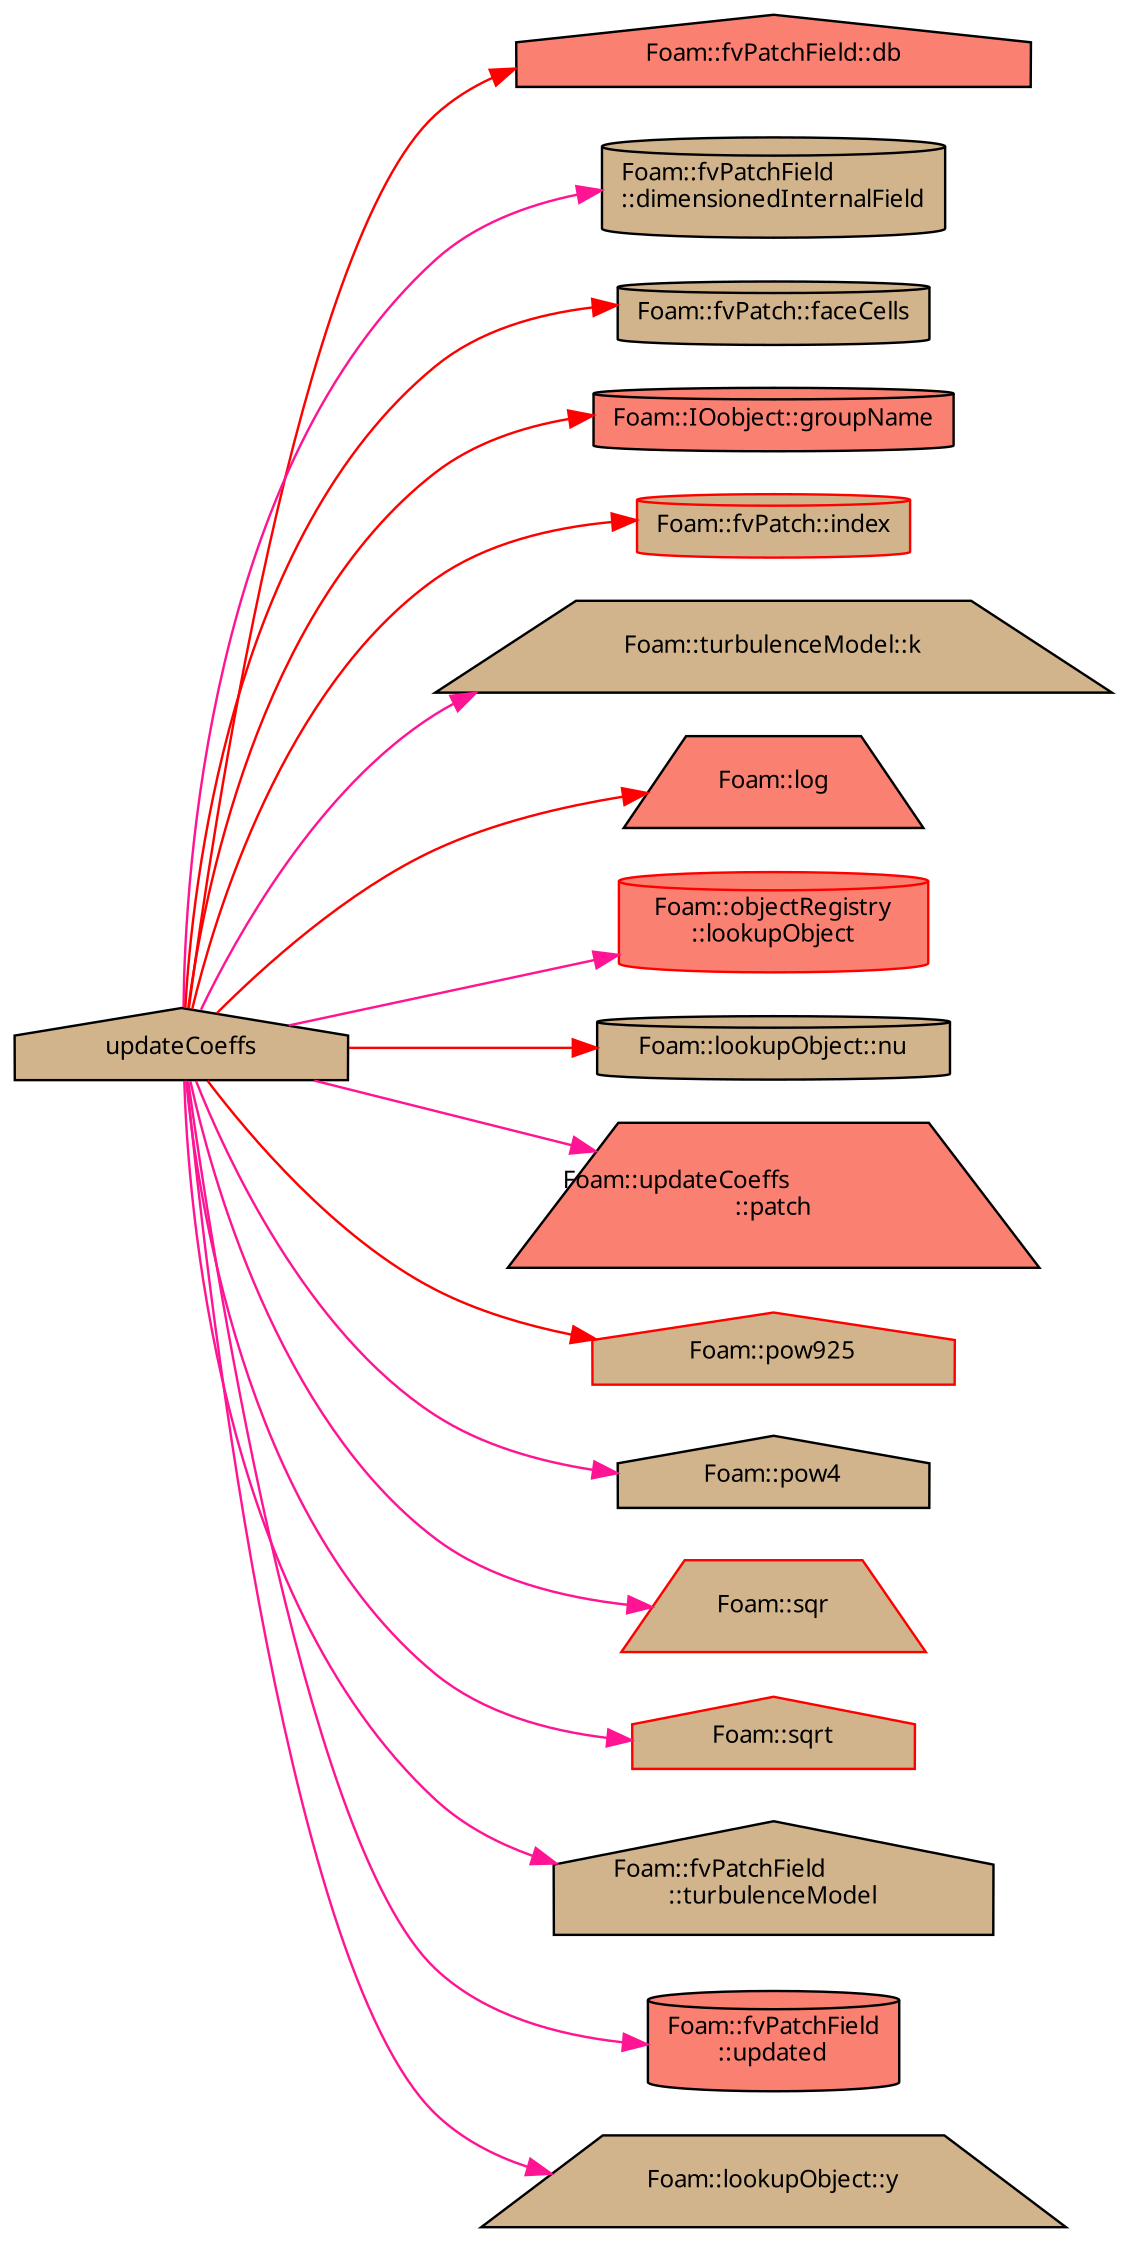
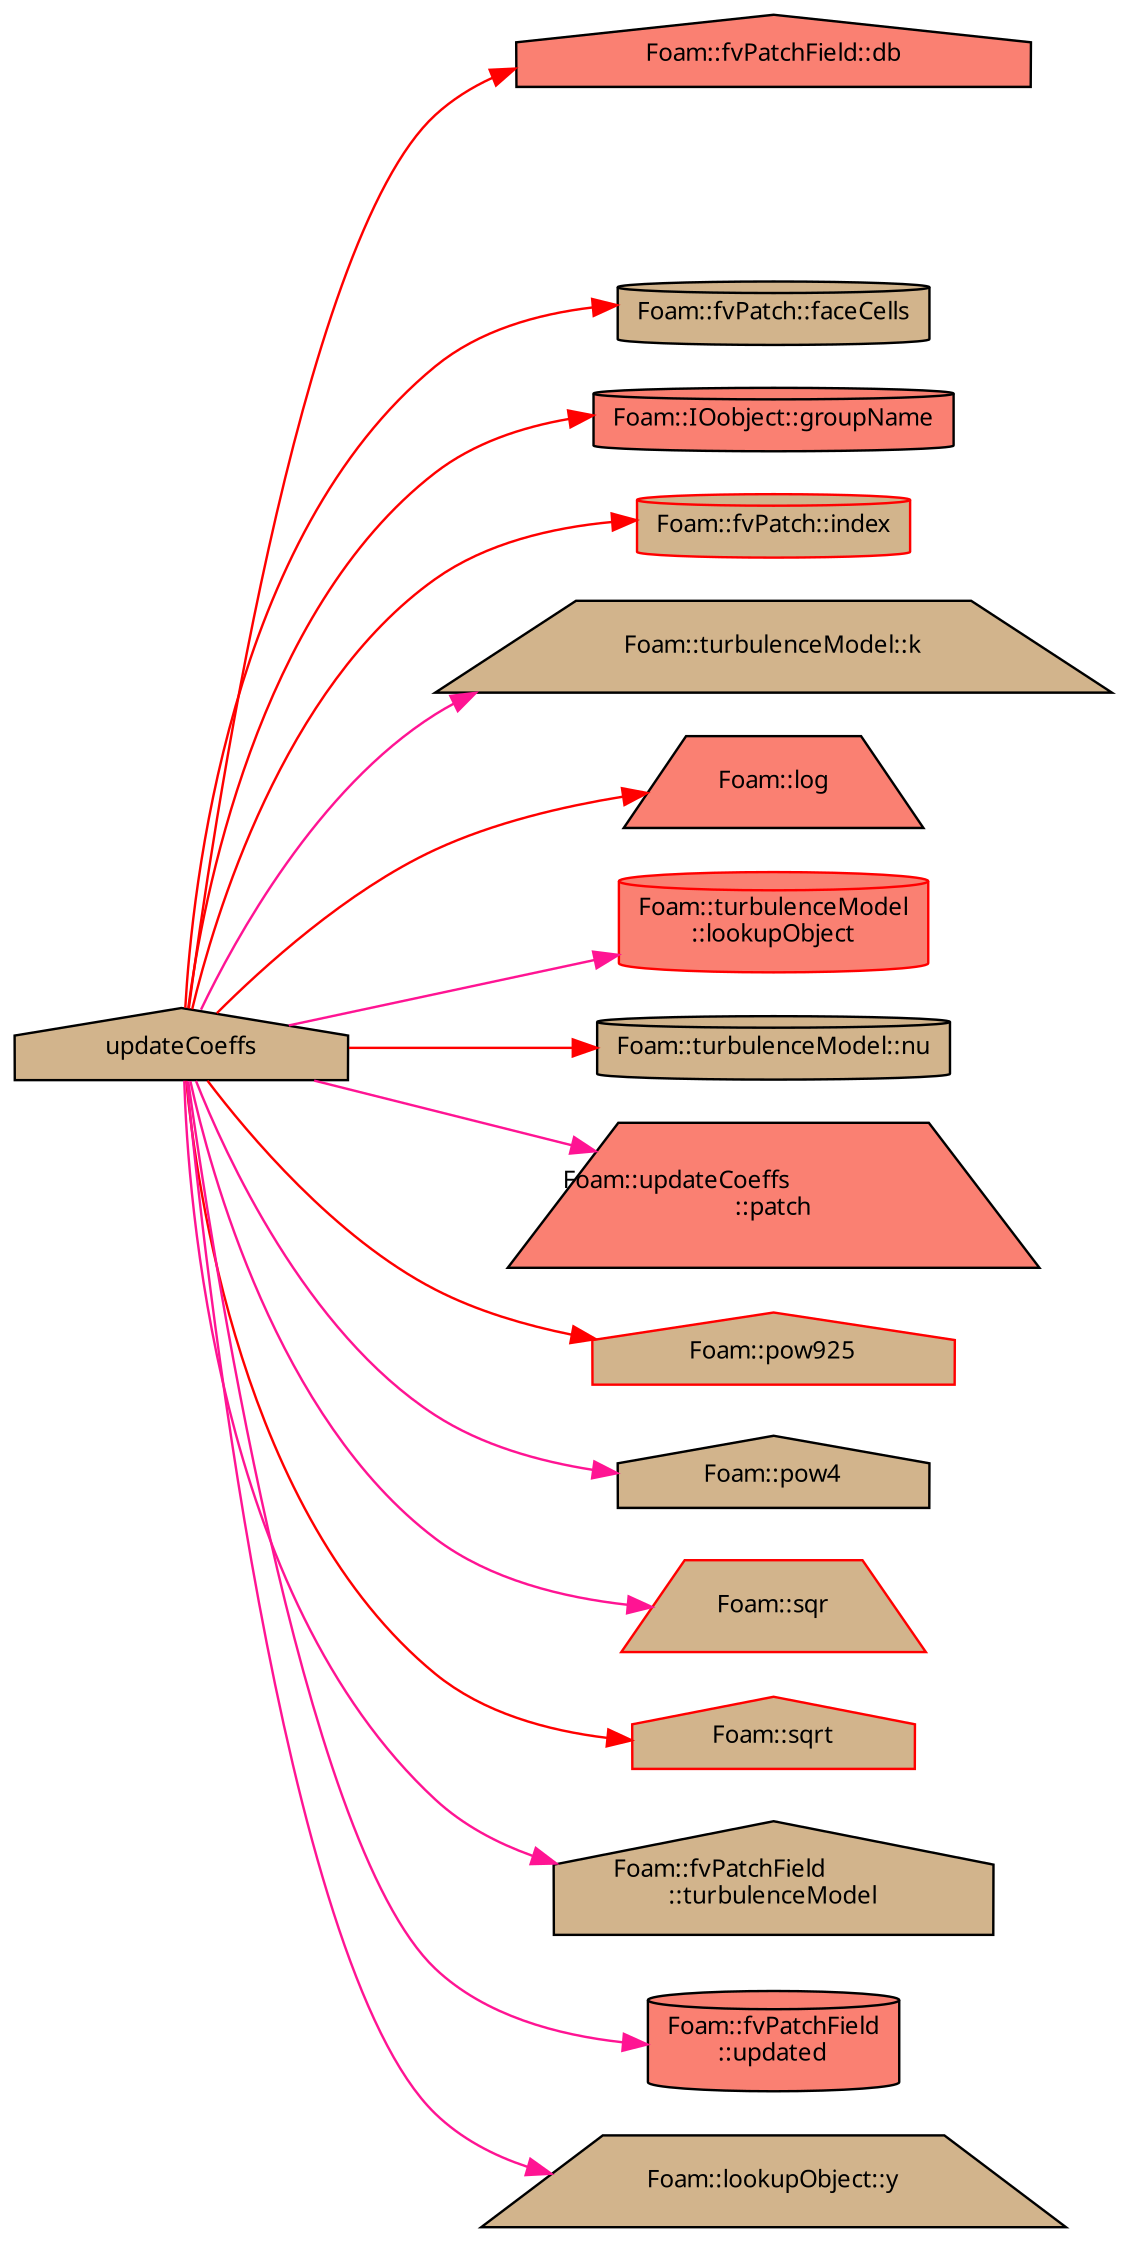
(774, 188) -> none
(774, 922) -> (774, 922)
(774, 1048) -> (774, 1048)
(295, 1486) -> (295, 1486)
